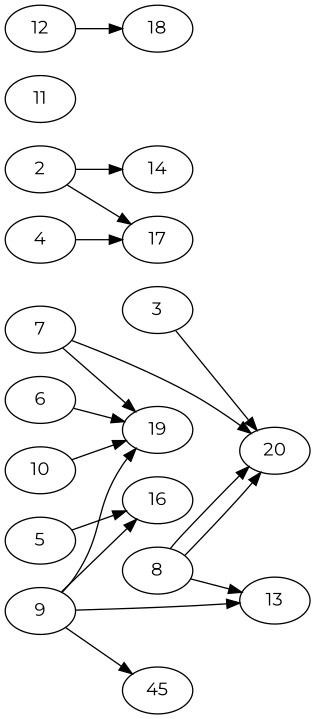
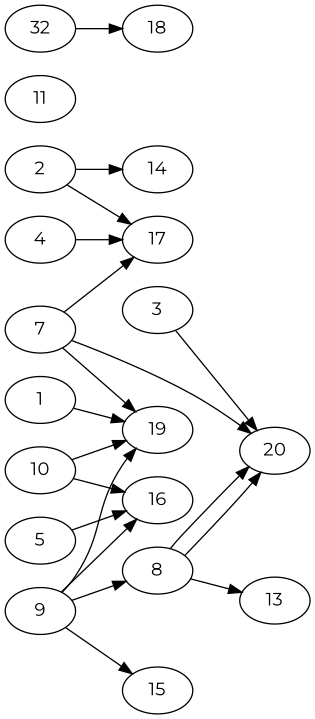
(40, 29) -> (40, 29)
none -> (94, 289)
(40, 400) -> (40, 400)
none -> (93, 484)
(151, 608) -> (93, 593)
(158, 690) -> (158, 690)
